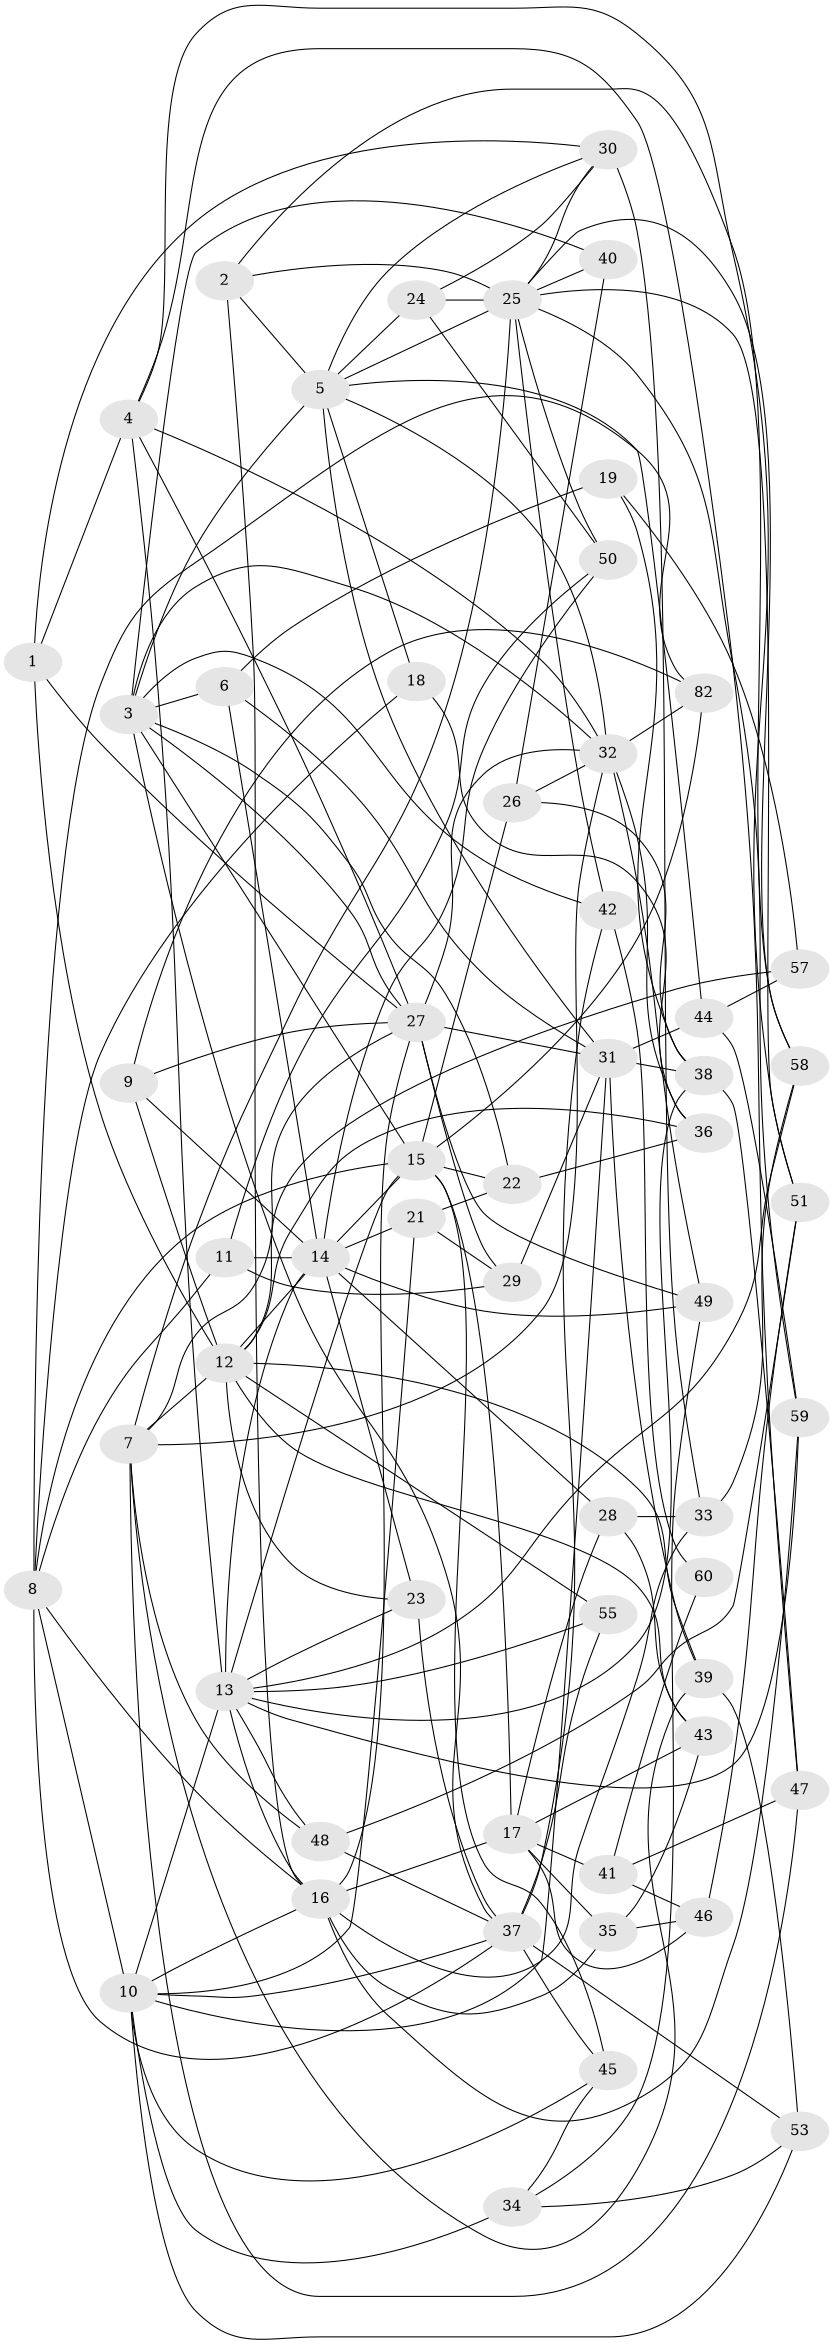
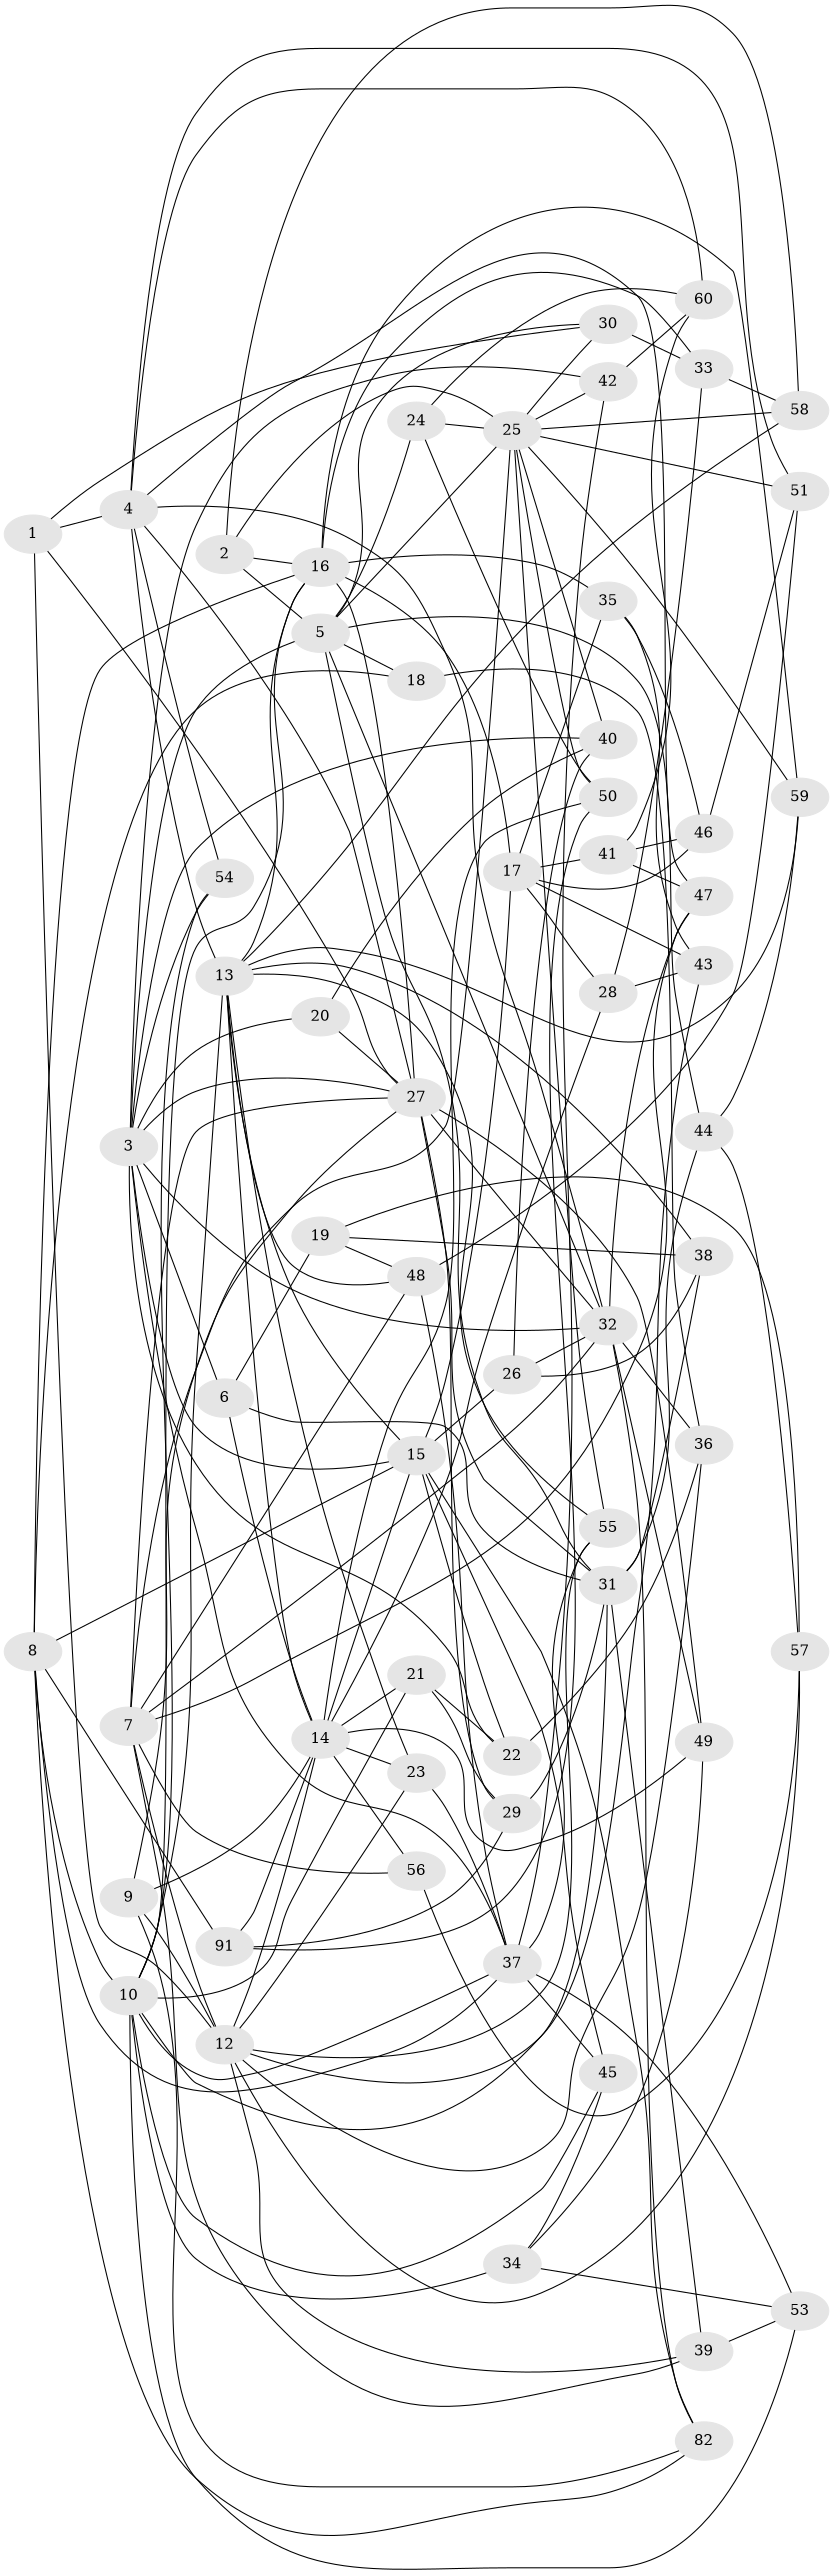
none -> (327, 89)
(525, 238) -> (540, 314)
none -> (543, 874)
none -> (225, 878)
none -> (321, 1017)
none -> (369, 1256)
(225, 1258) -> (225, 1947)
(769, 1429) -> (630, 1105)
none -> (417, 1871)
